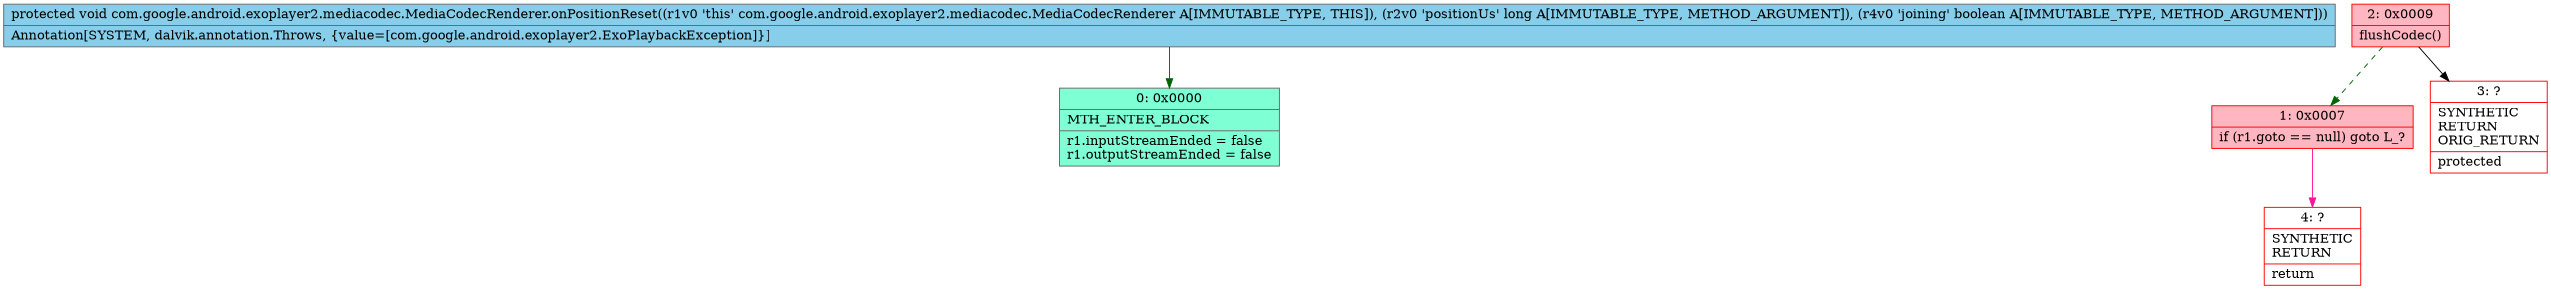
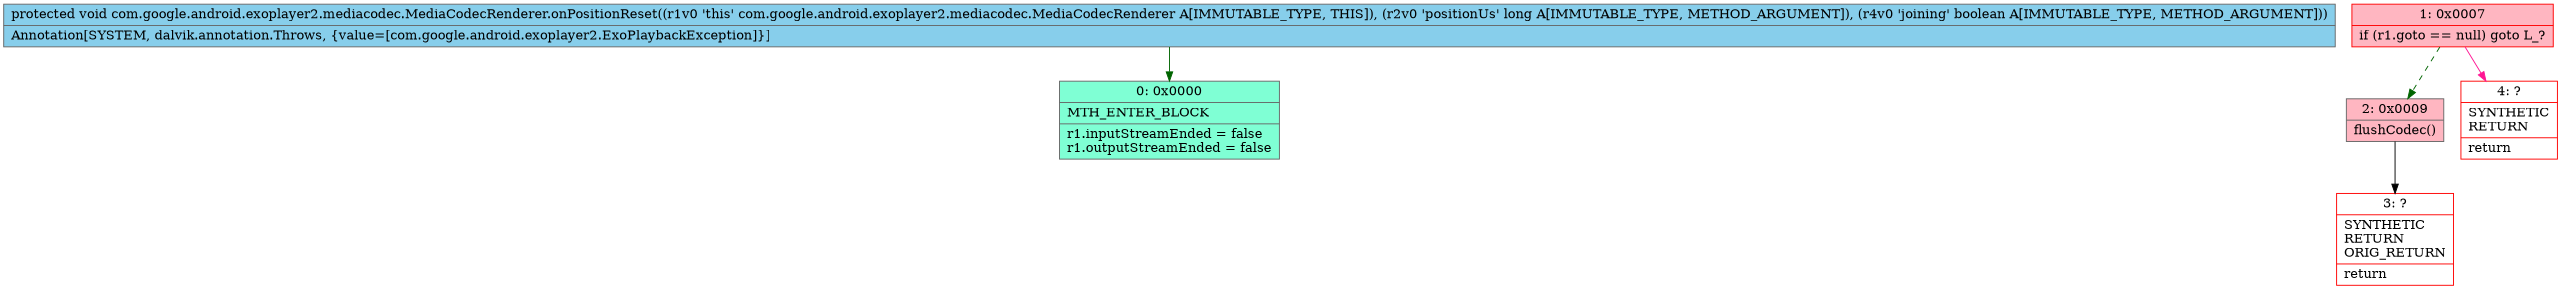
(2401, 26) -> (2395, 120)
(2360, 73) -> (2426, 69)
(2470, 162) -> (2365, 274)
